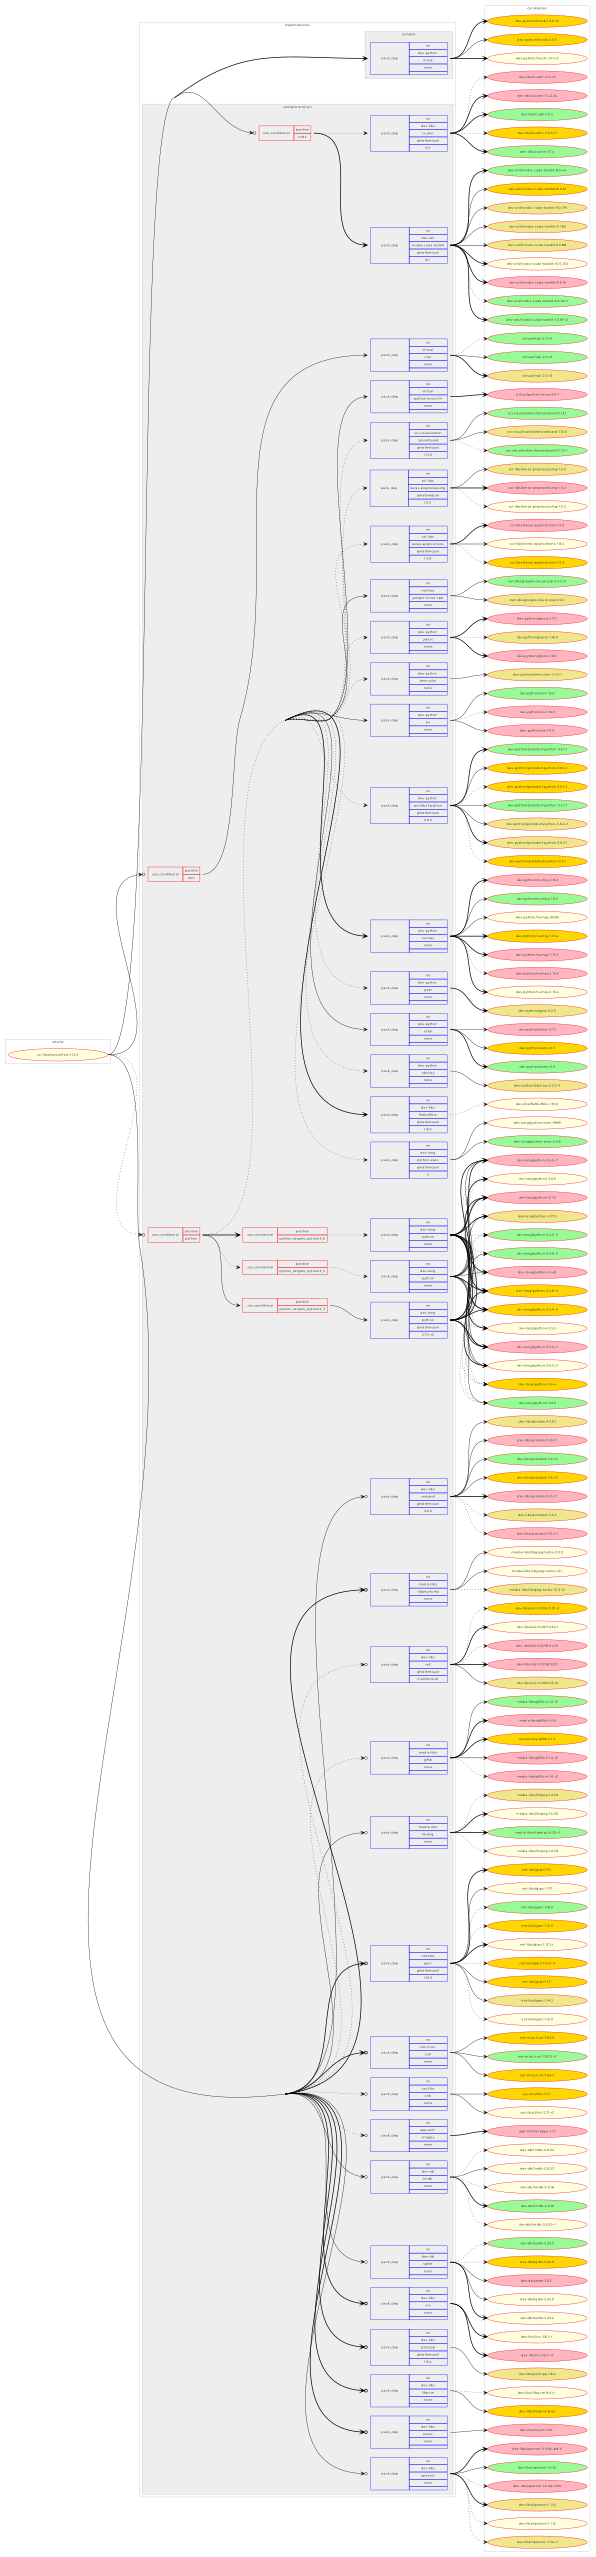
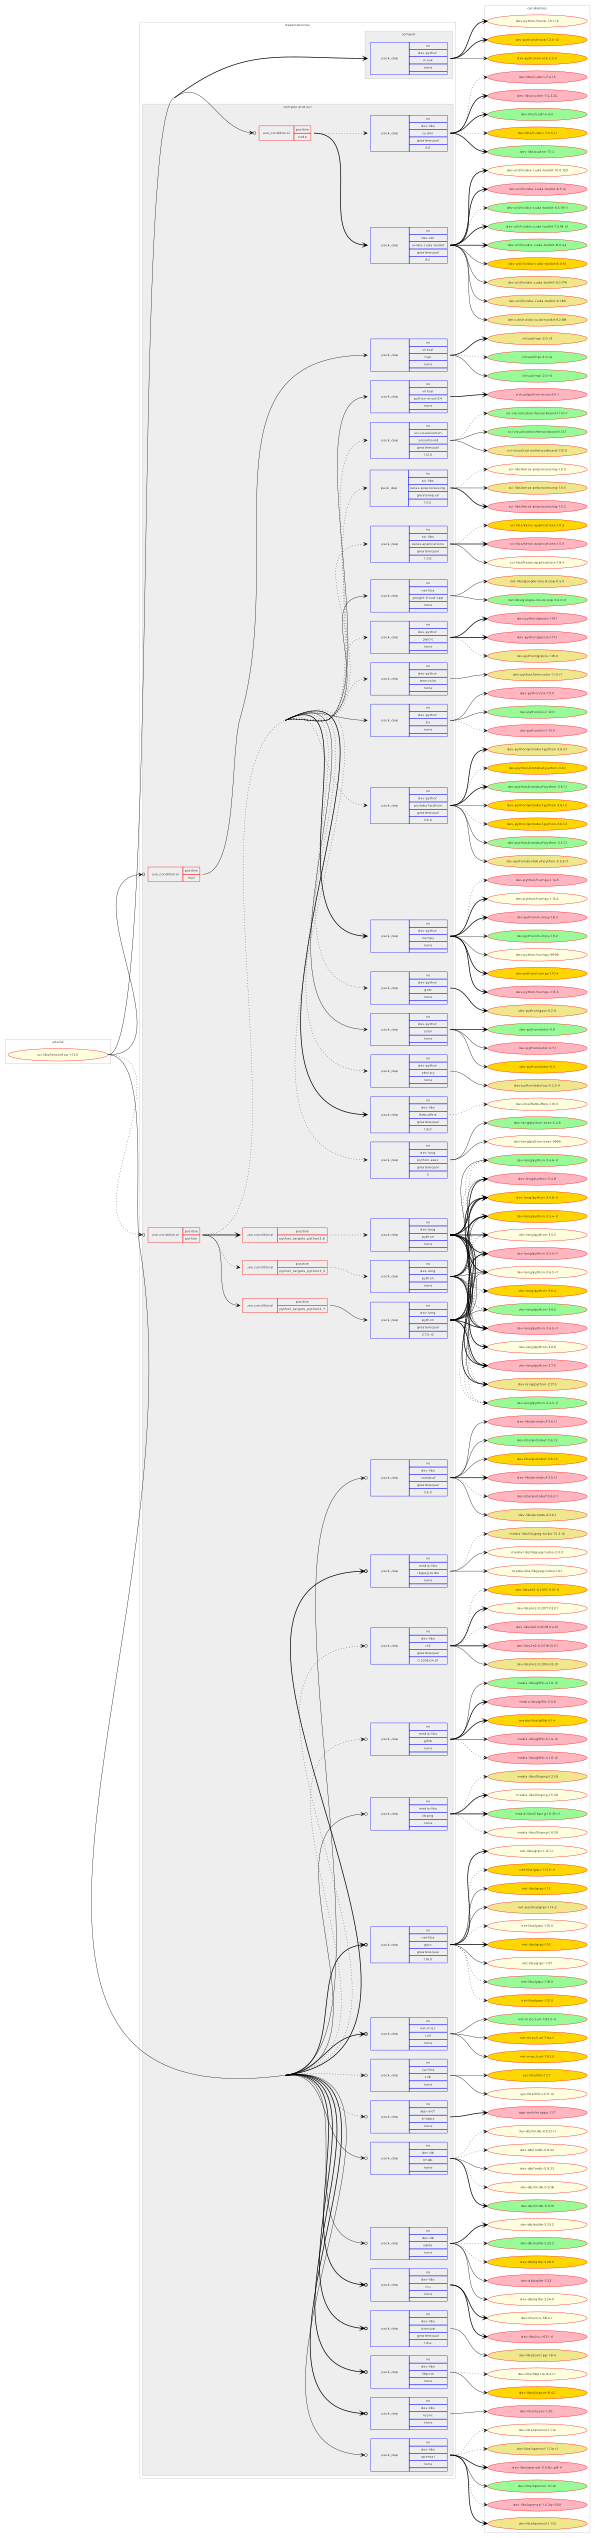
(537, 114) -> (537, 114)
(537, 1515) -> none
(537, 2001) -> (537, 1907)
